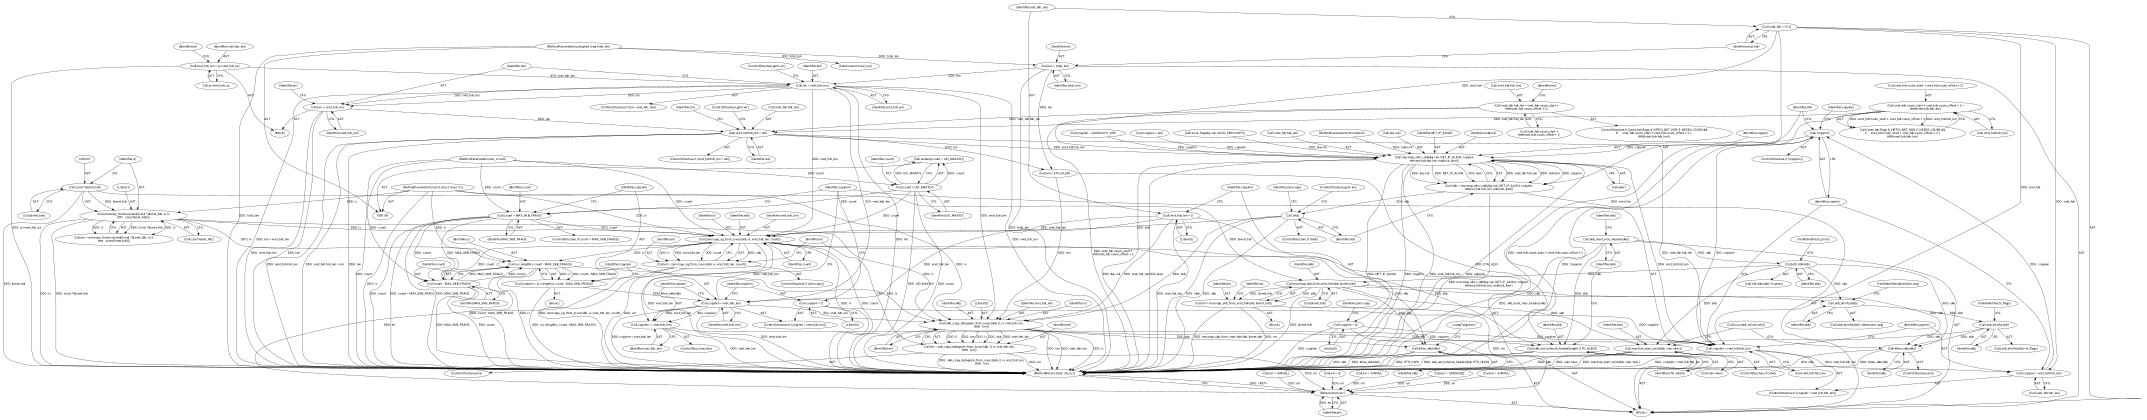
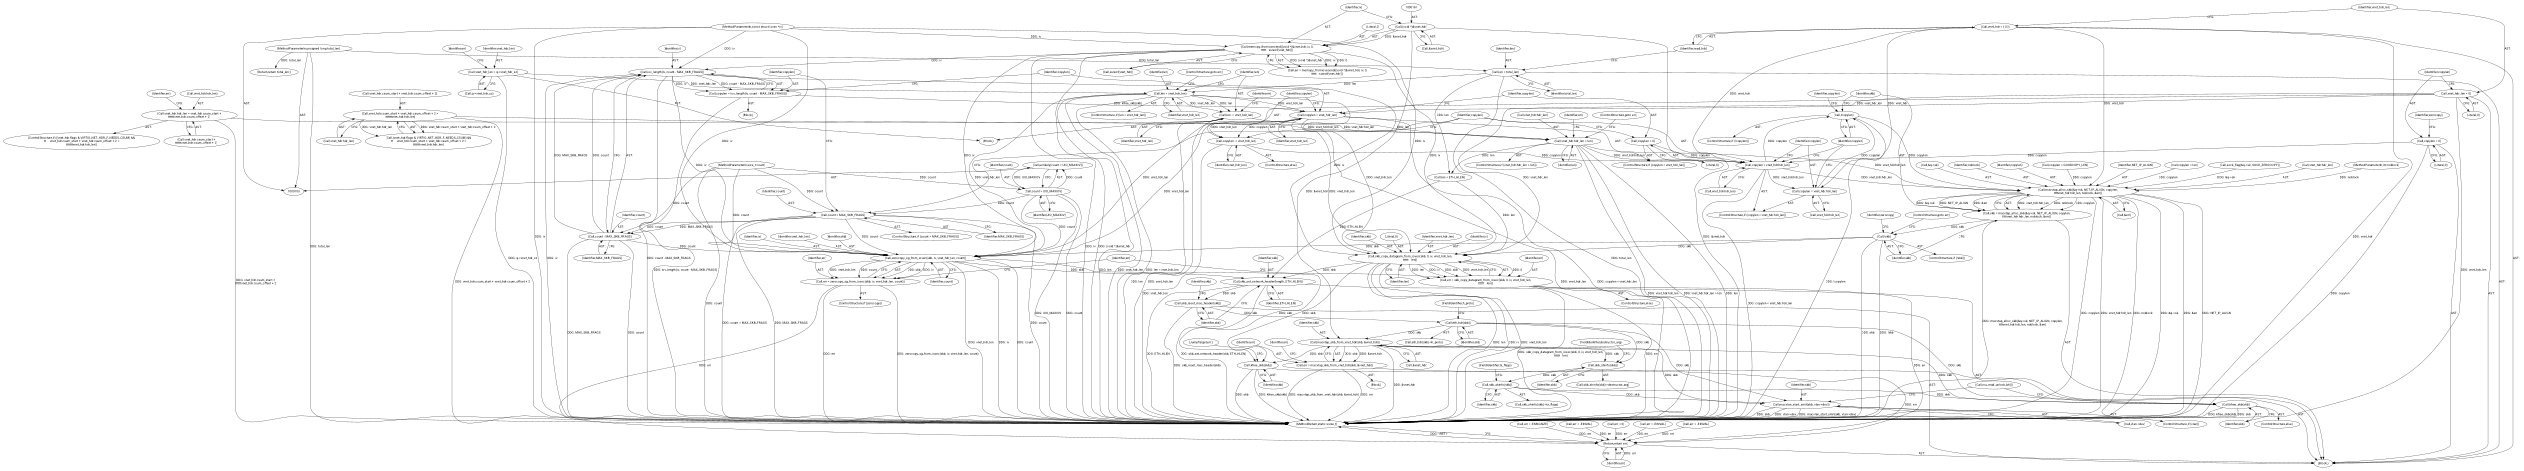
(635, 249) -> (721, 224)
(1575, 289) -> (1227, 290)
